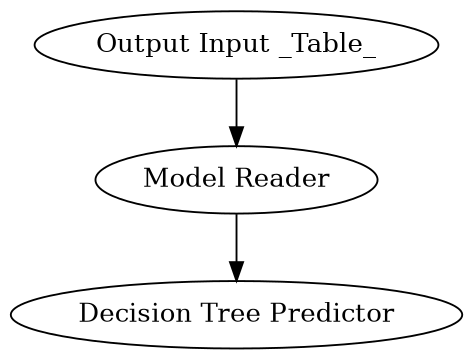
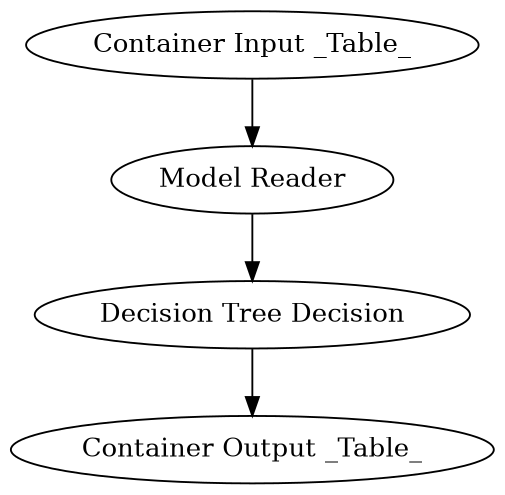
(237, 45) -> (252, 45)
(237, 315) -> (252, 315)
none -> (252, 450)
